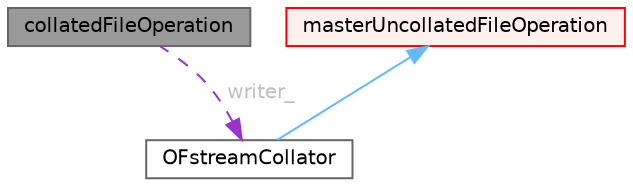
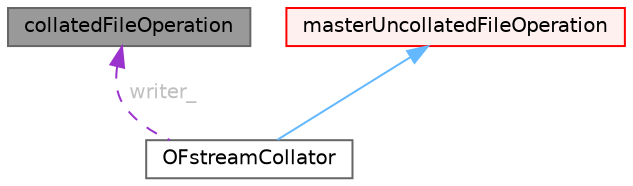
(202, 79) -> (130, 112)
